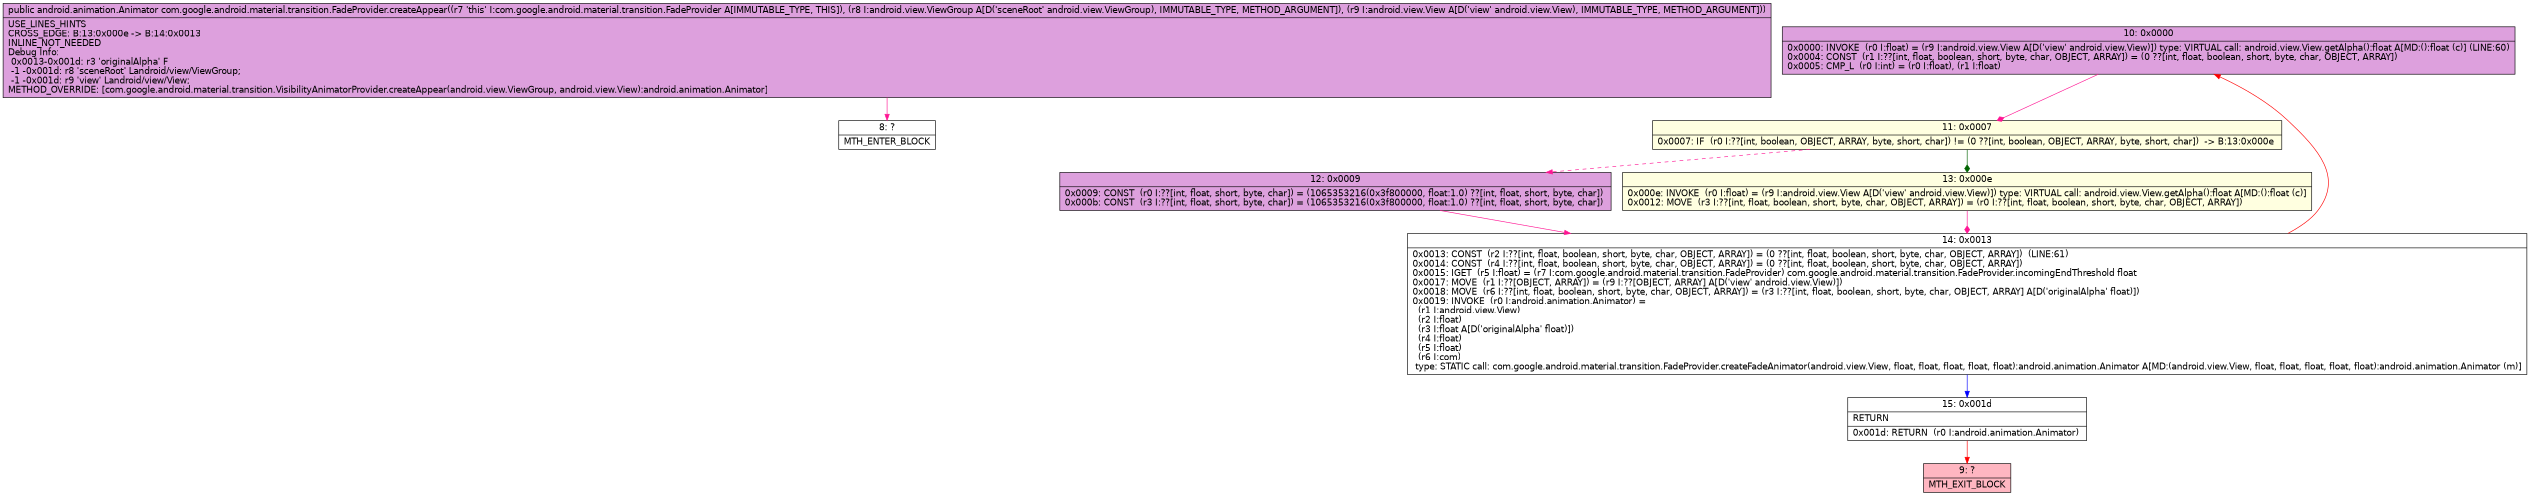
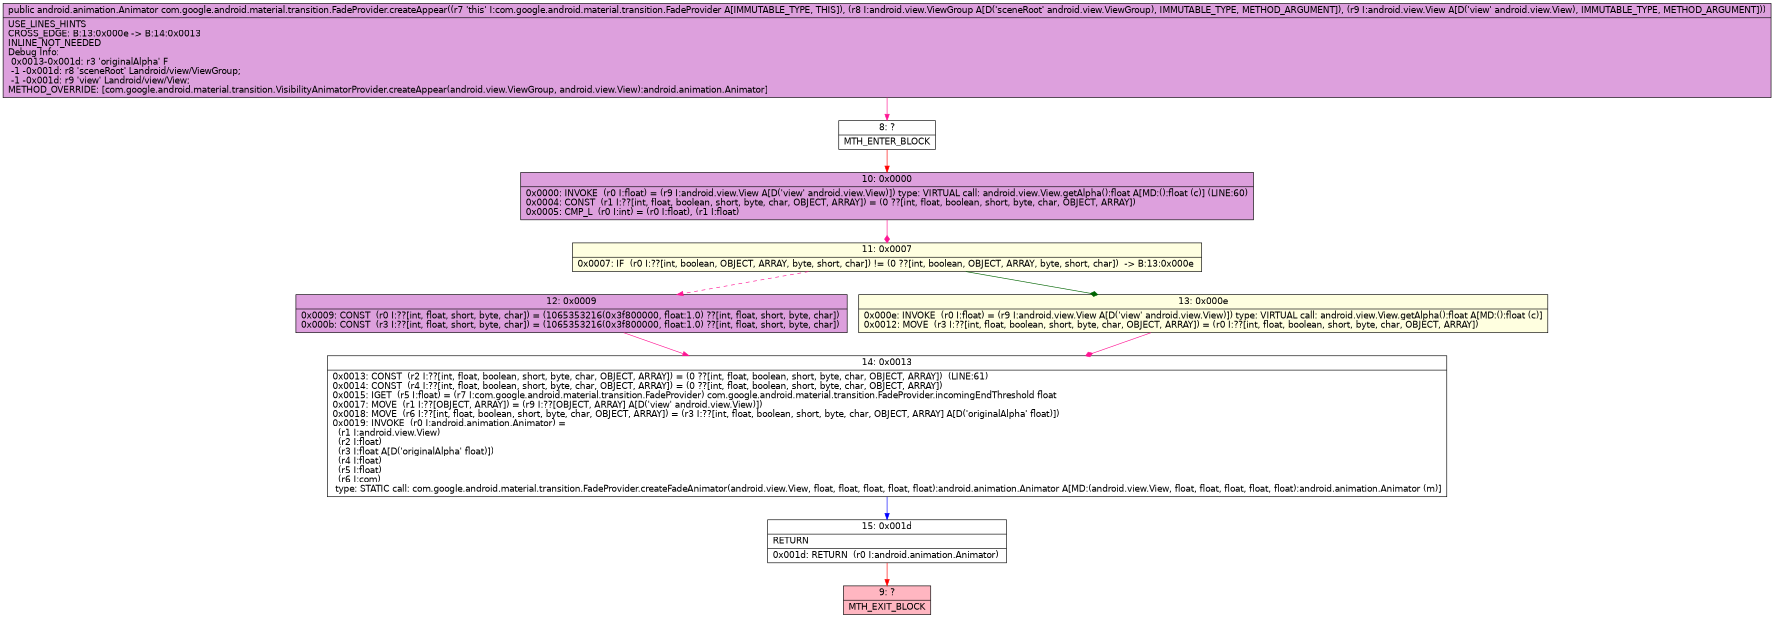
(2310, 143) -> (887, 158)
